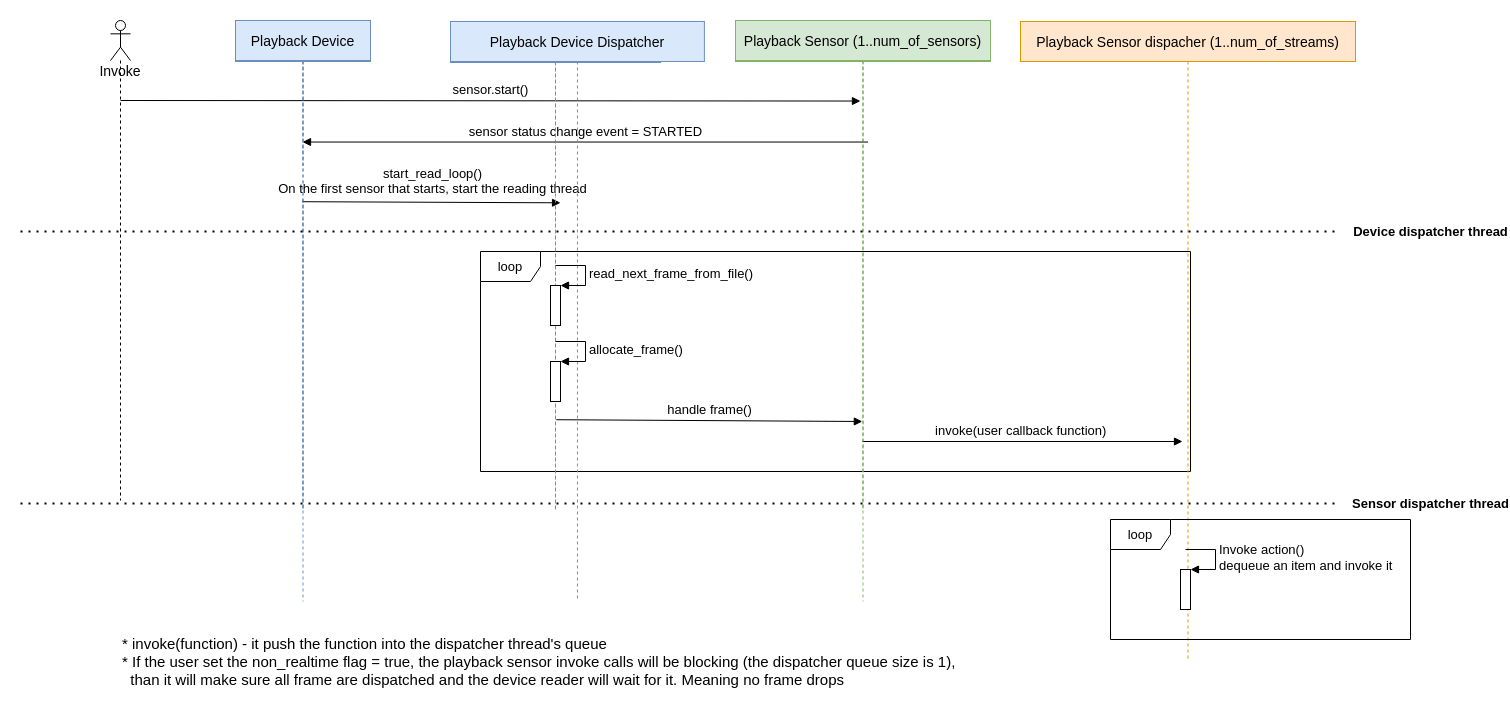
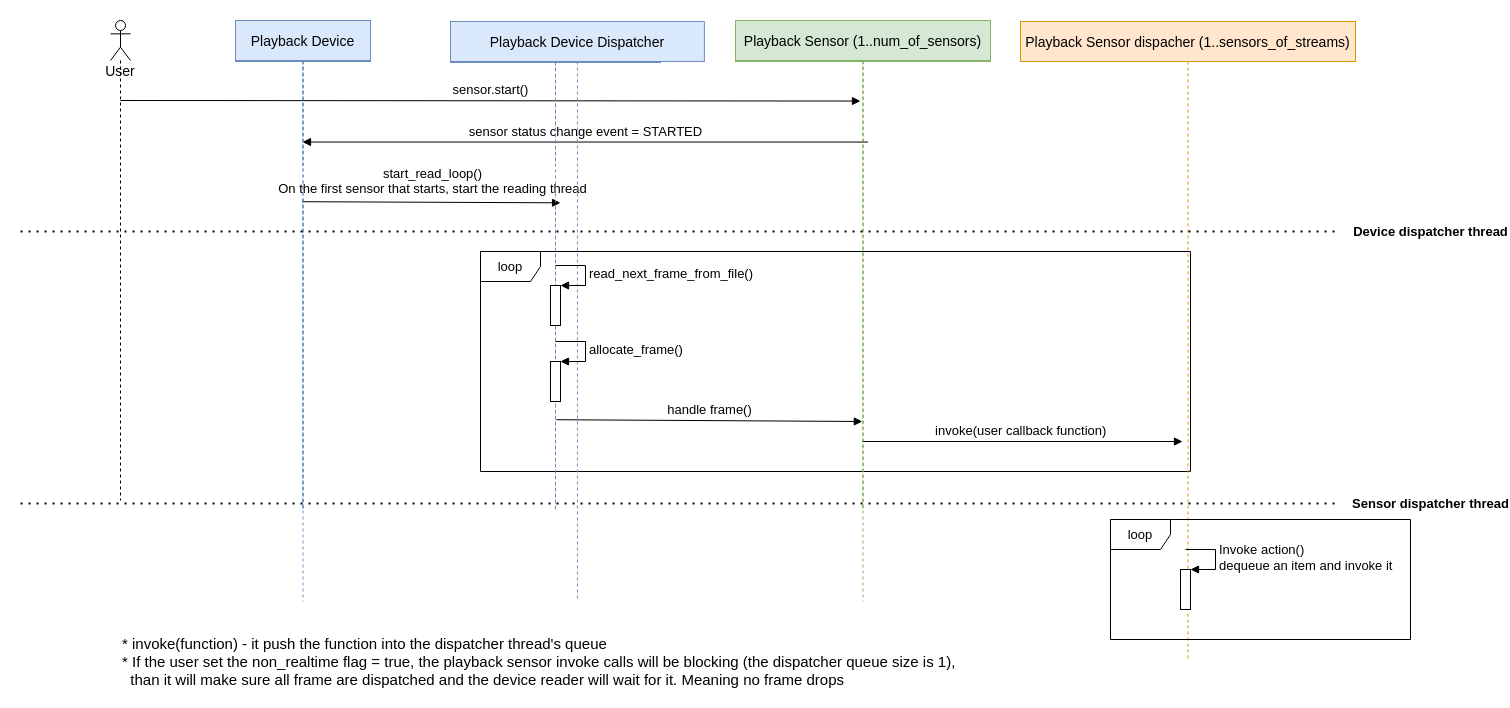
(1188, 42) -> (1188, 42)
(121, 89) -> (121, 80)
